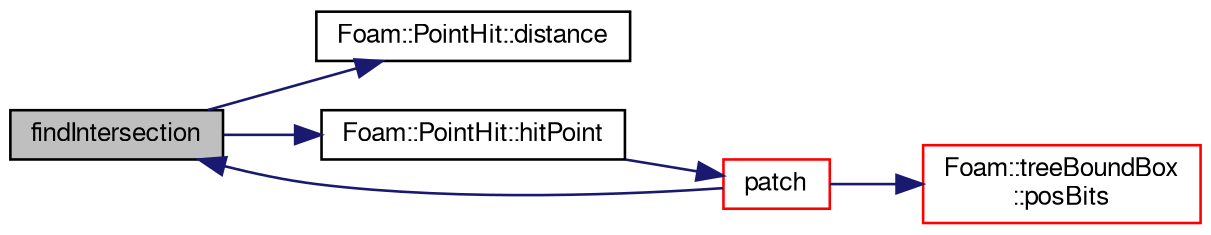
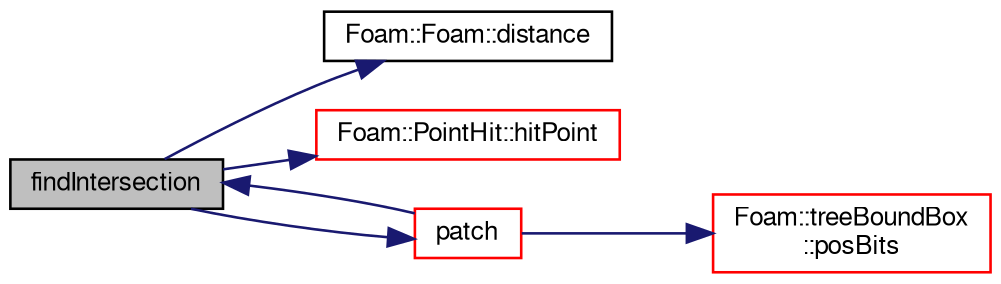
(473, 36) -> (468, 36)
(473, 135) -> (468, 135)
(661, 166) -> (289, 226)
